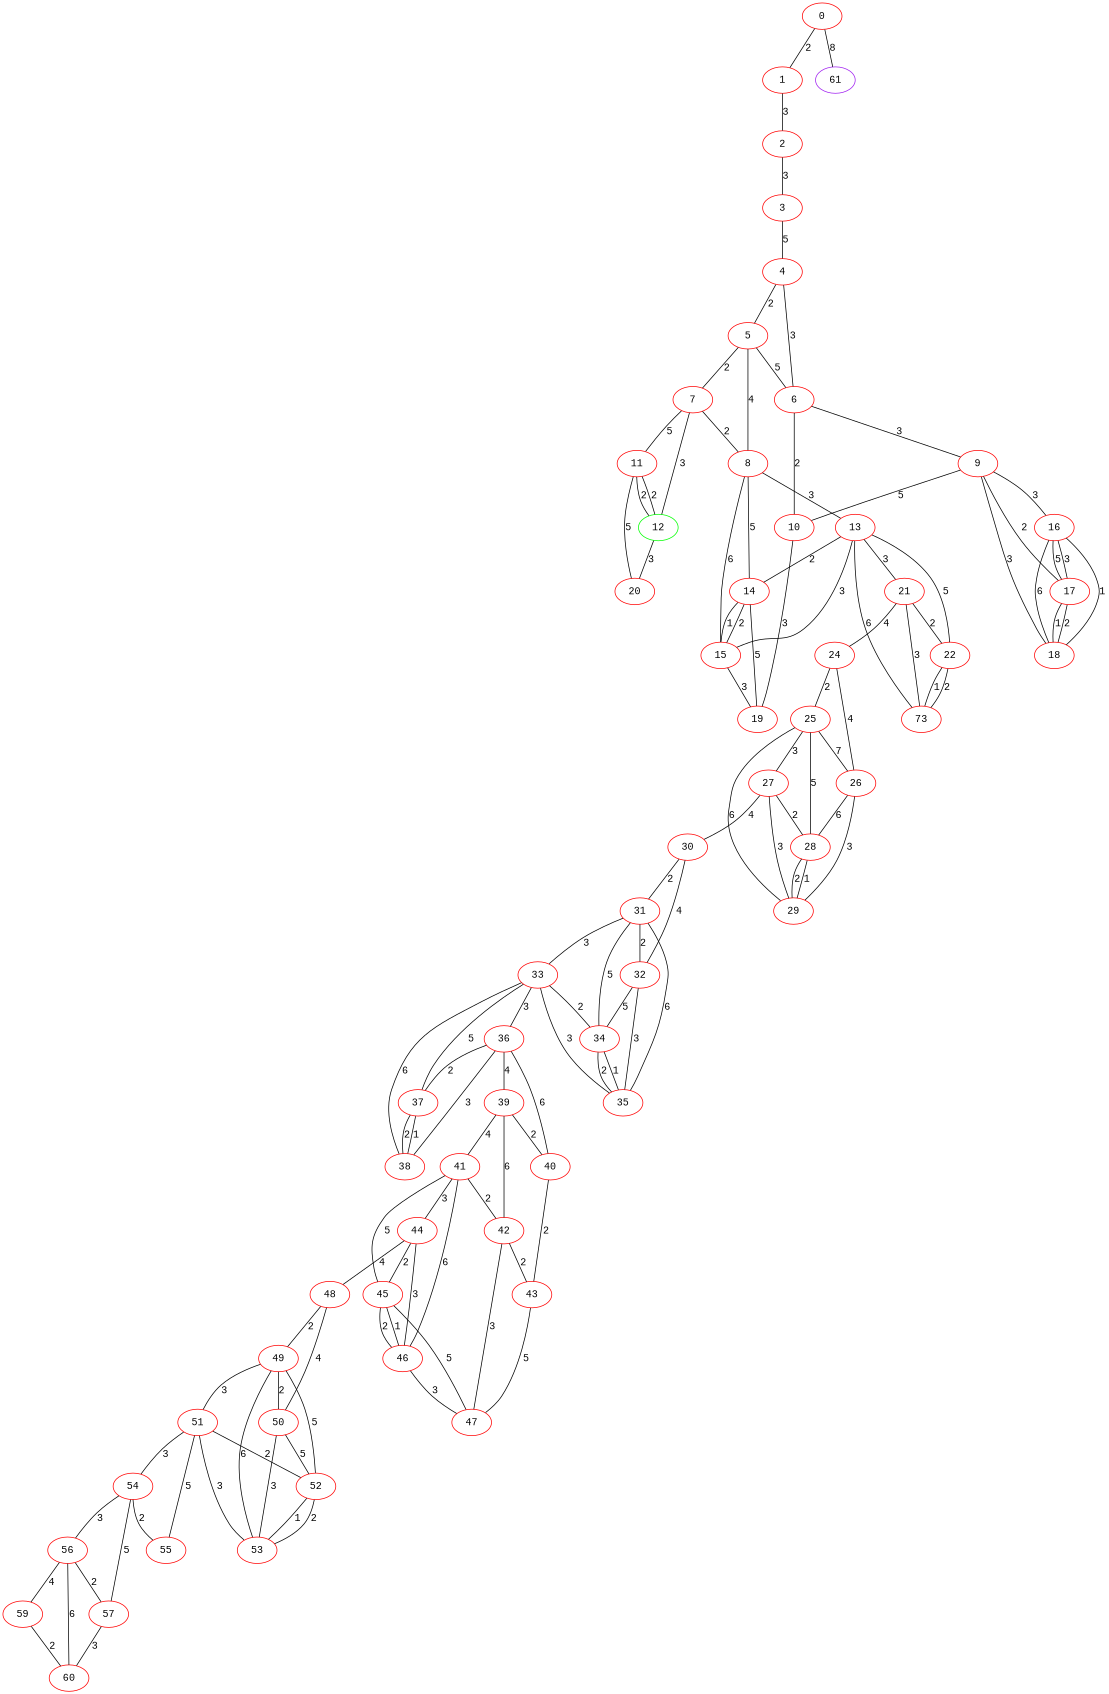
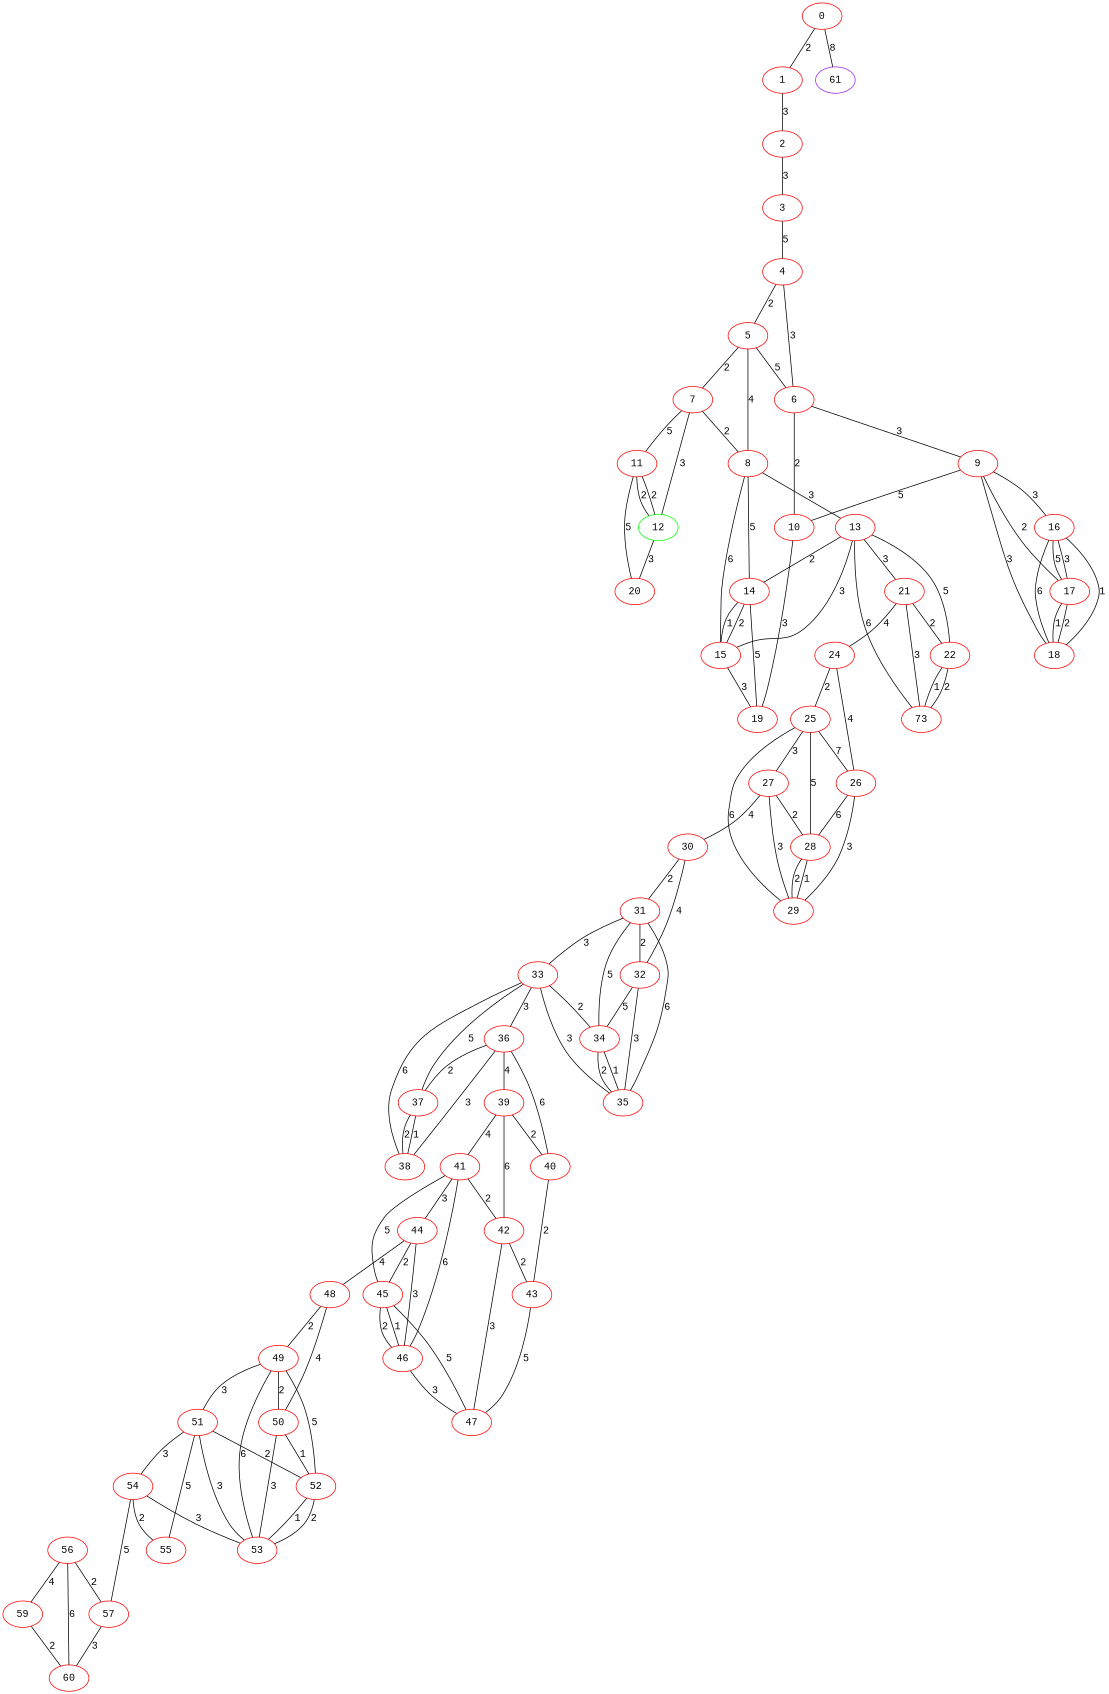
(303, 1454) -> (303, 1454)
(95, 1515) -> (192, 1522)
